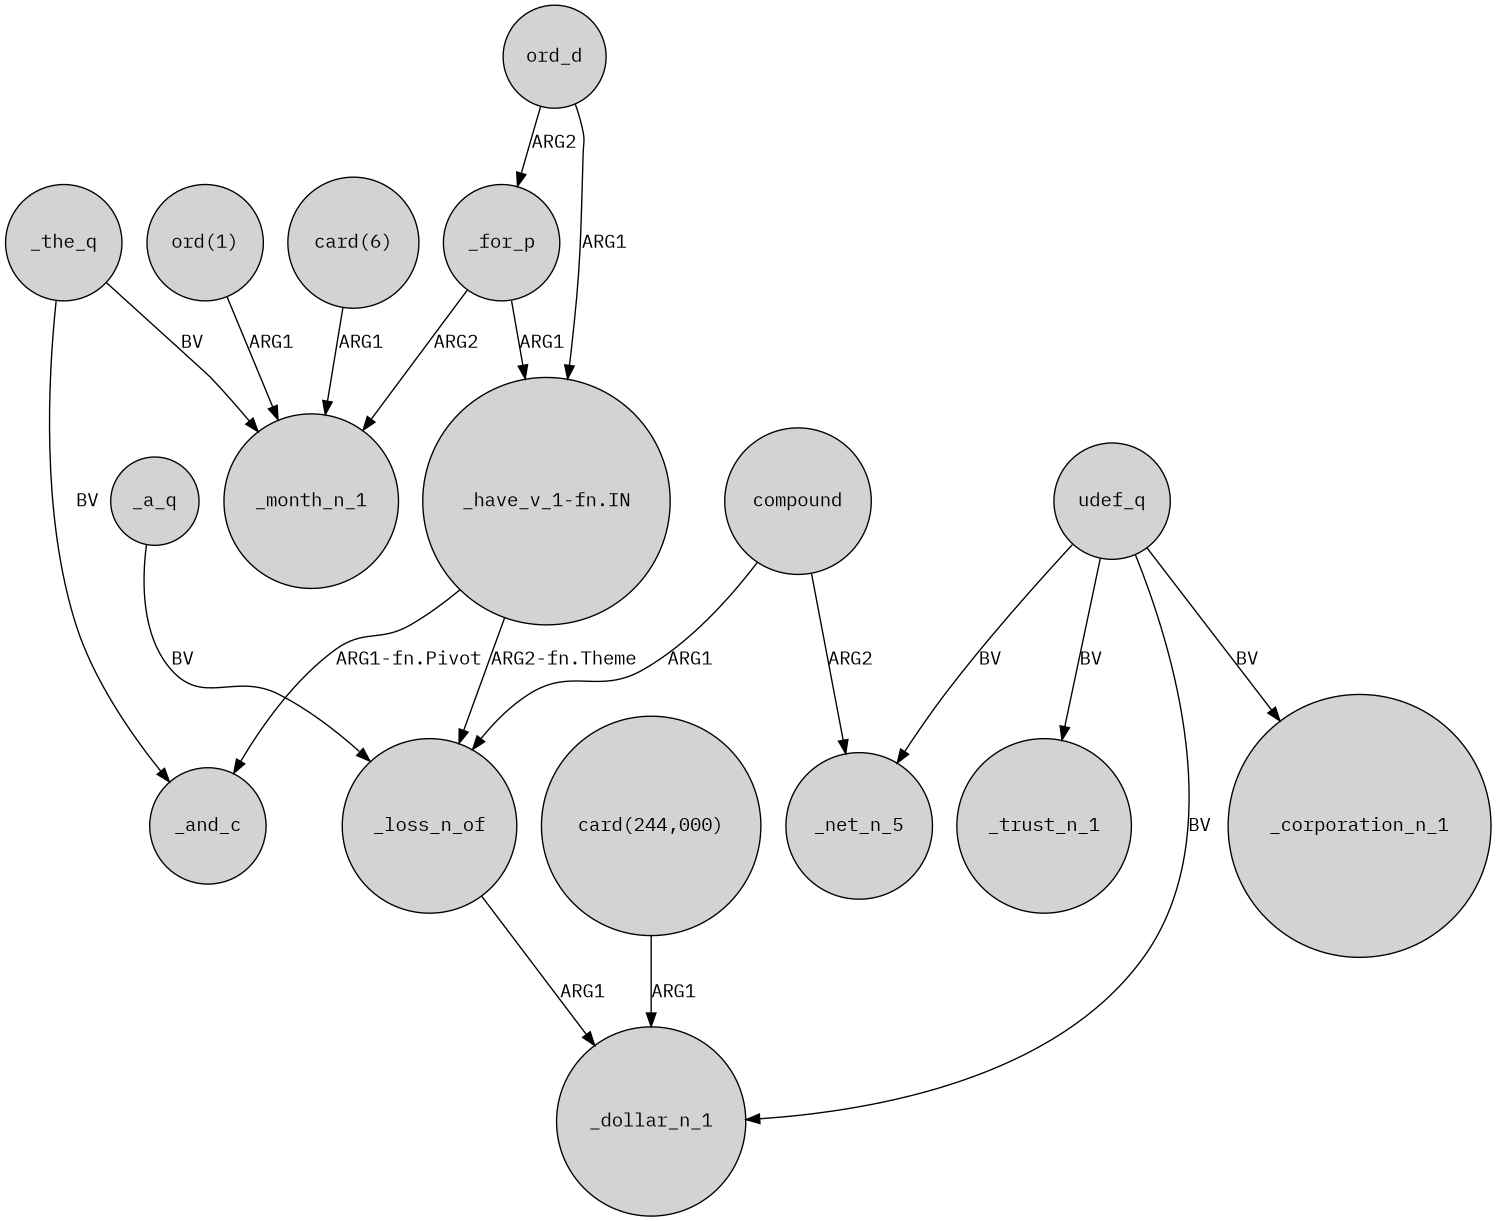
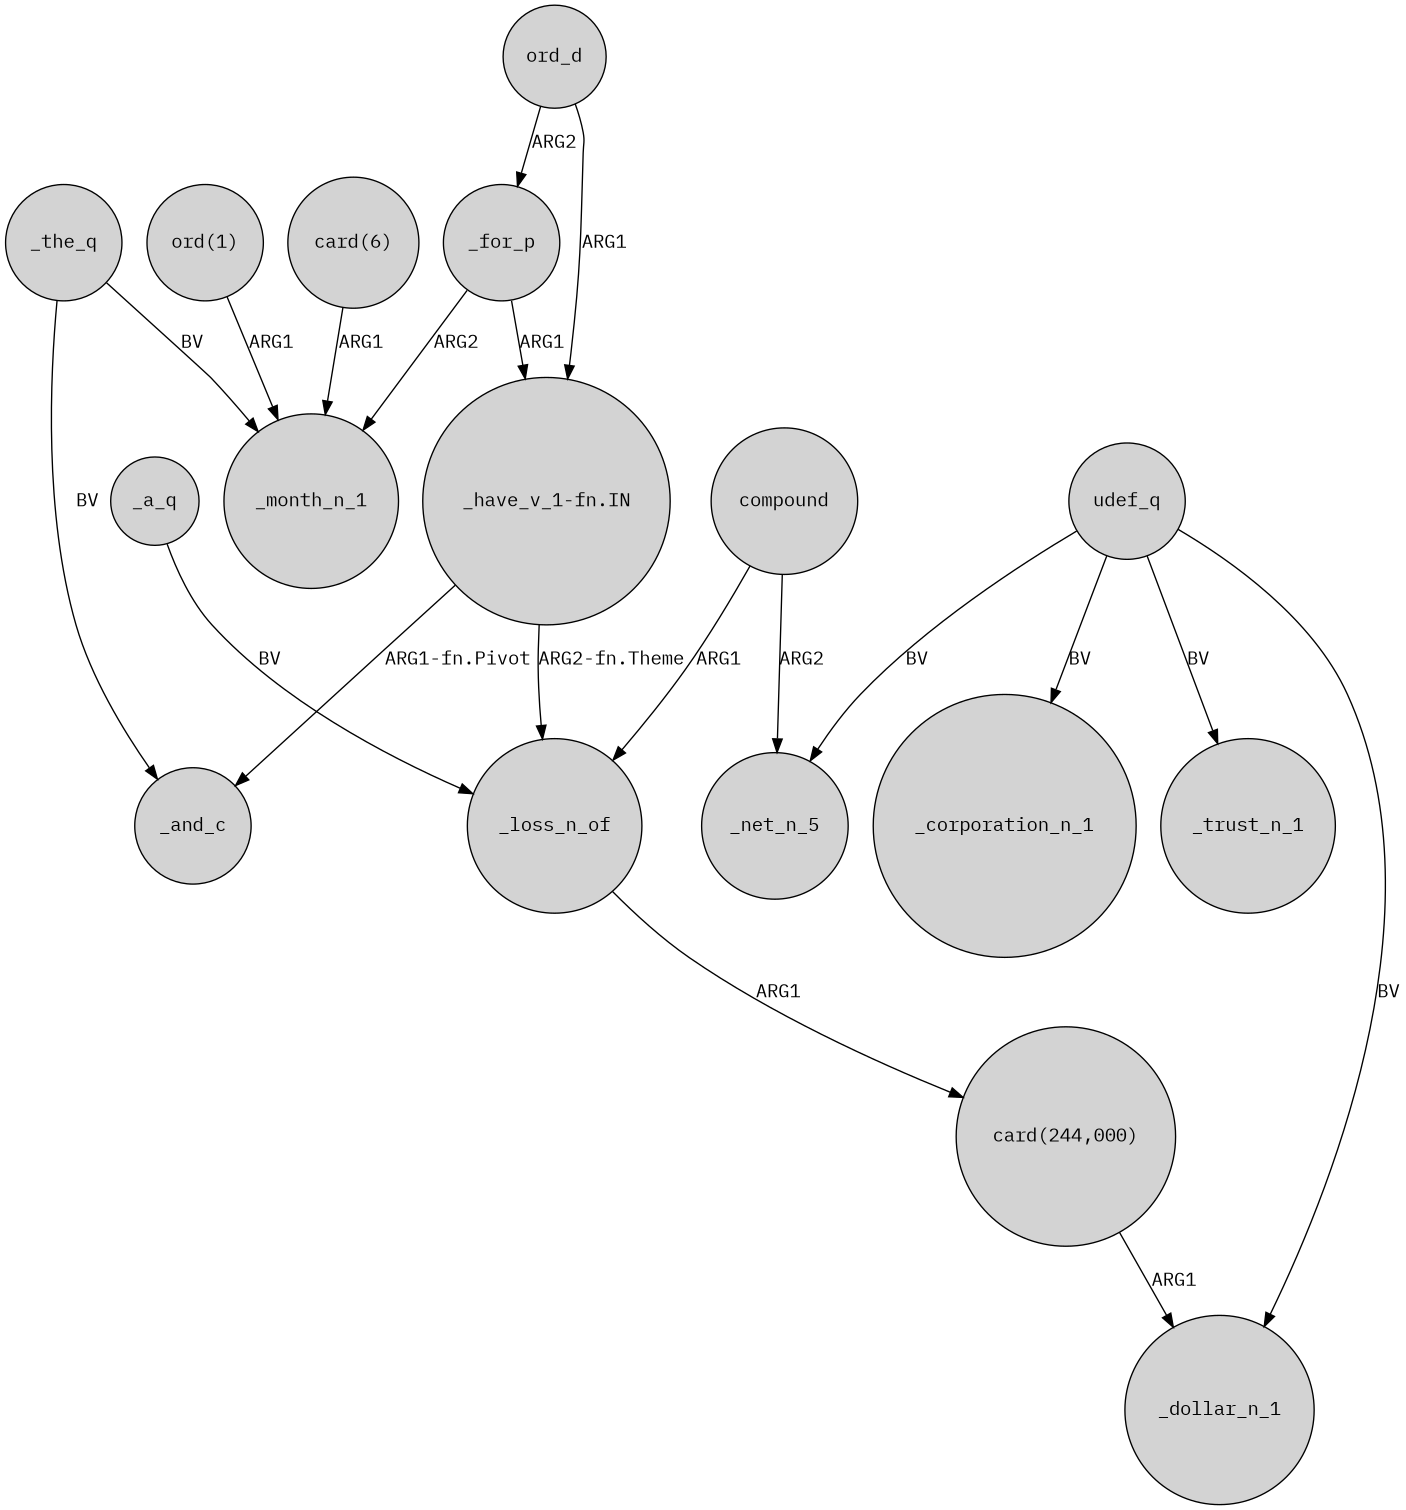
(534, 965) -> (772, 1008)
